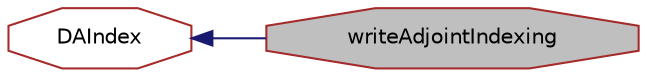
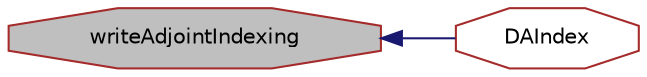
(240, 38) -> (429, 38)
